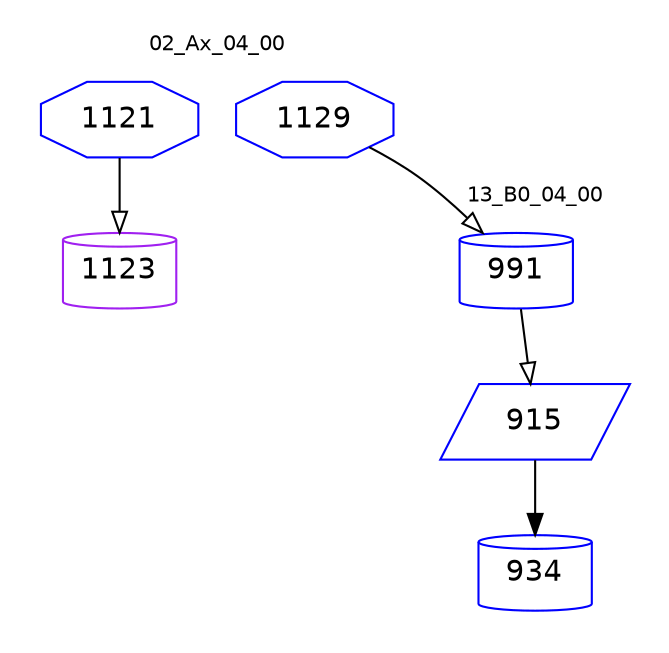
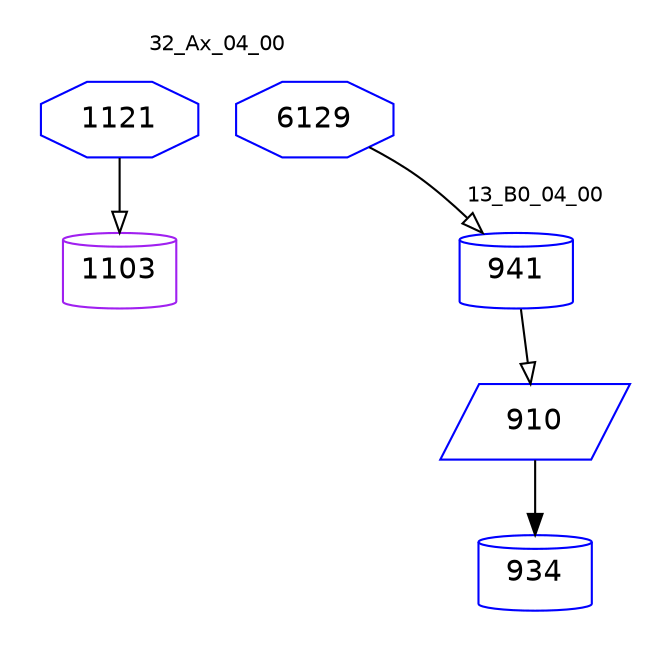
(217, 45) -> (217, 45)
(315, 120) -> (315, 120)
(120, 271) -> (120, 271)
(516, 271) -> (516, 271)
(535, 422) -> (535, 422)
